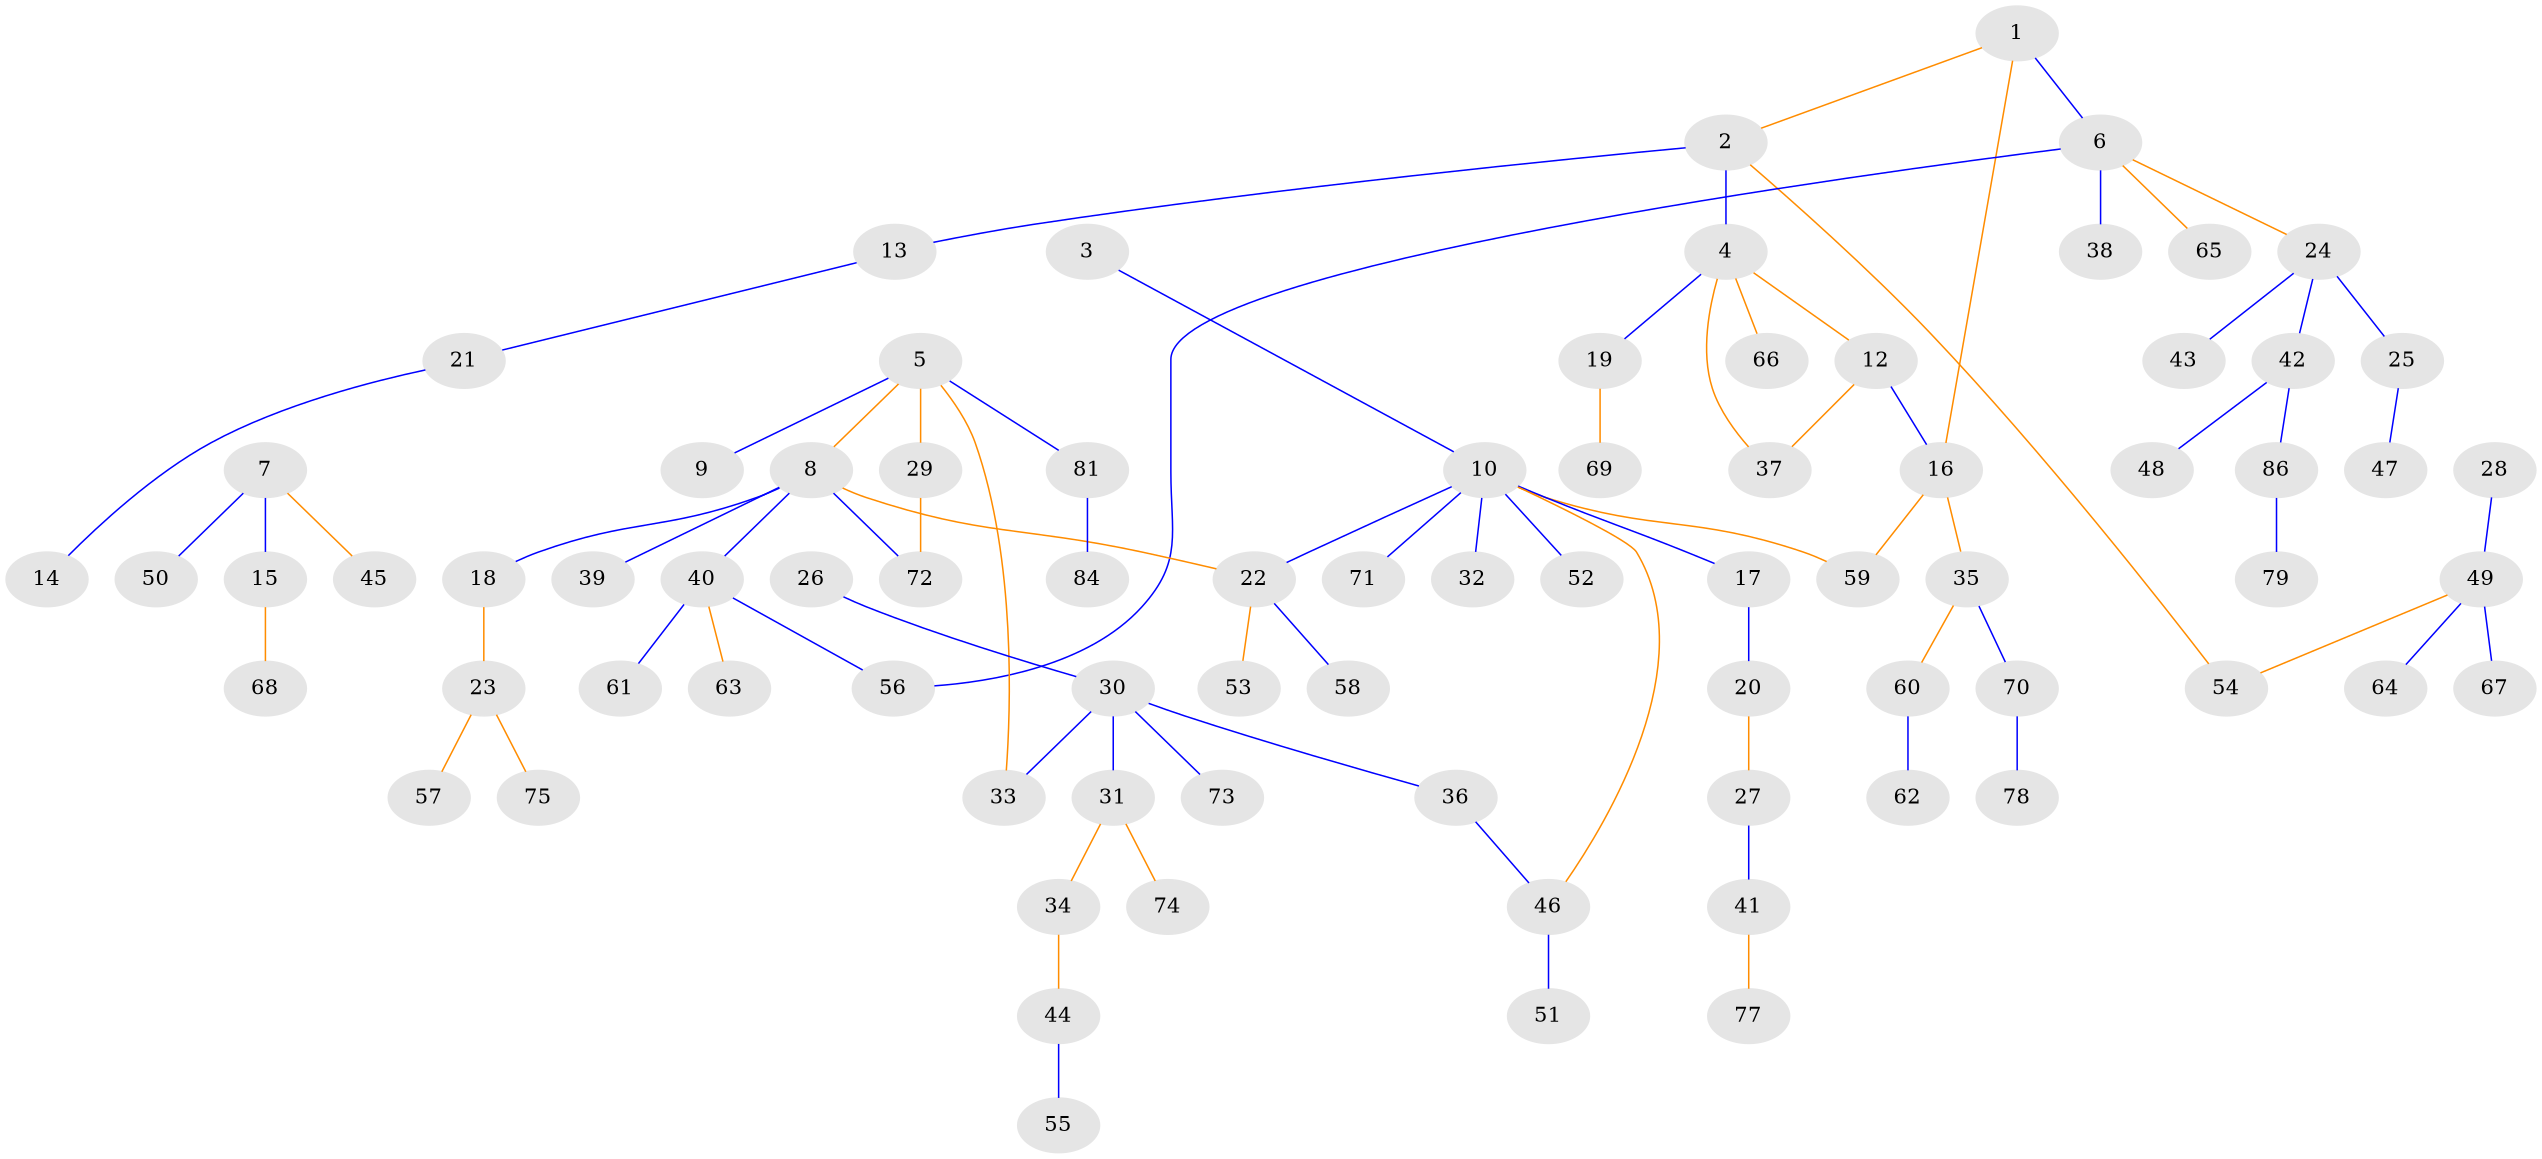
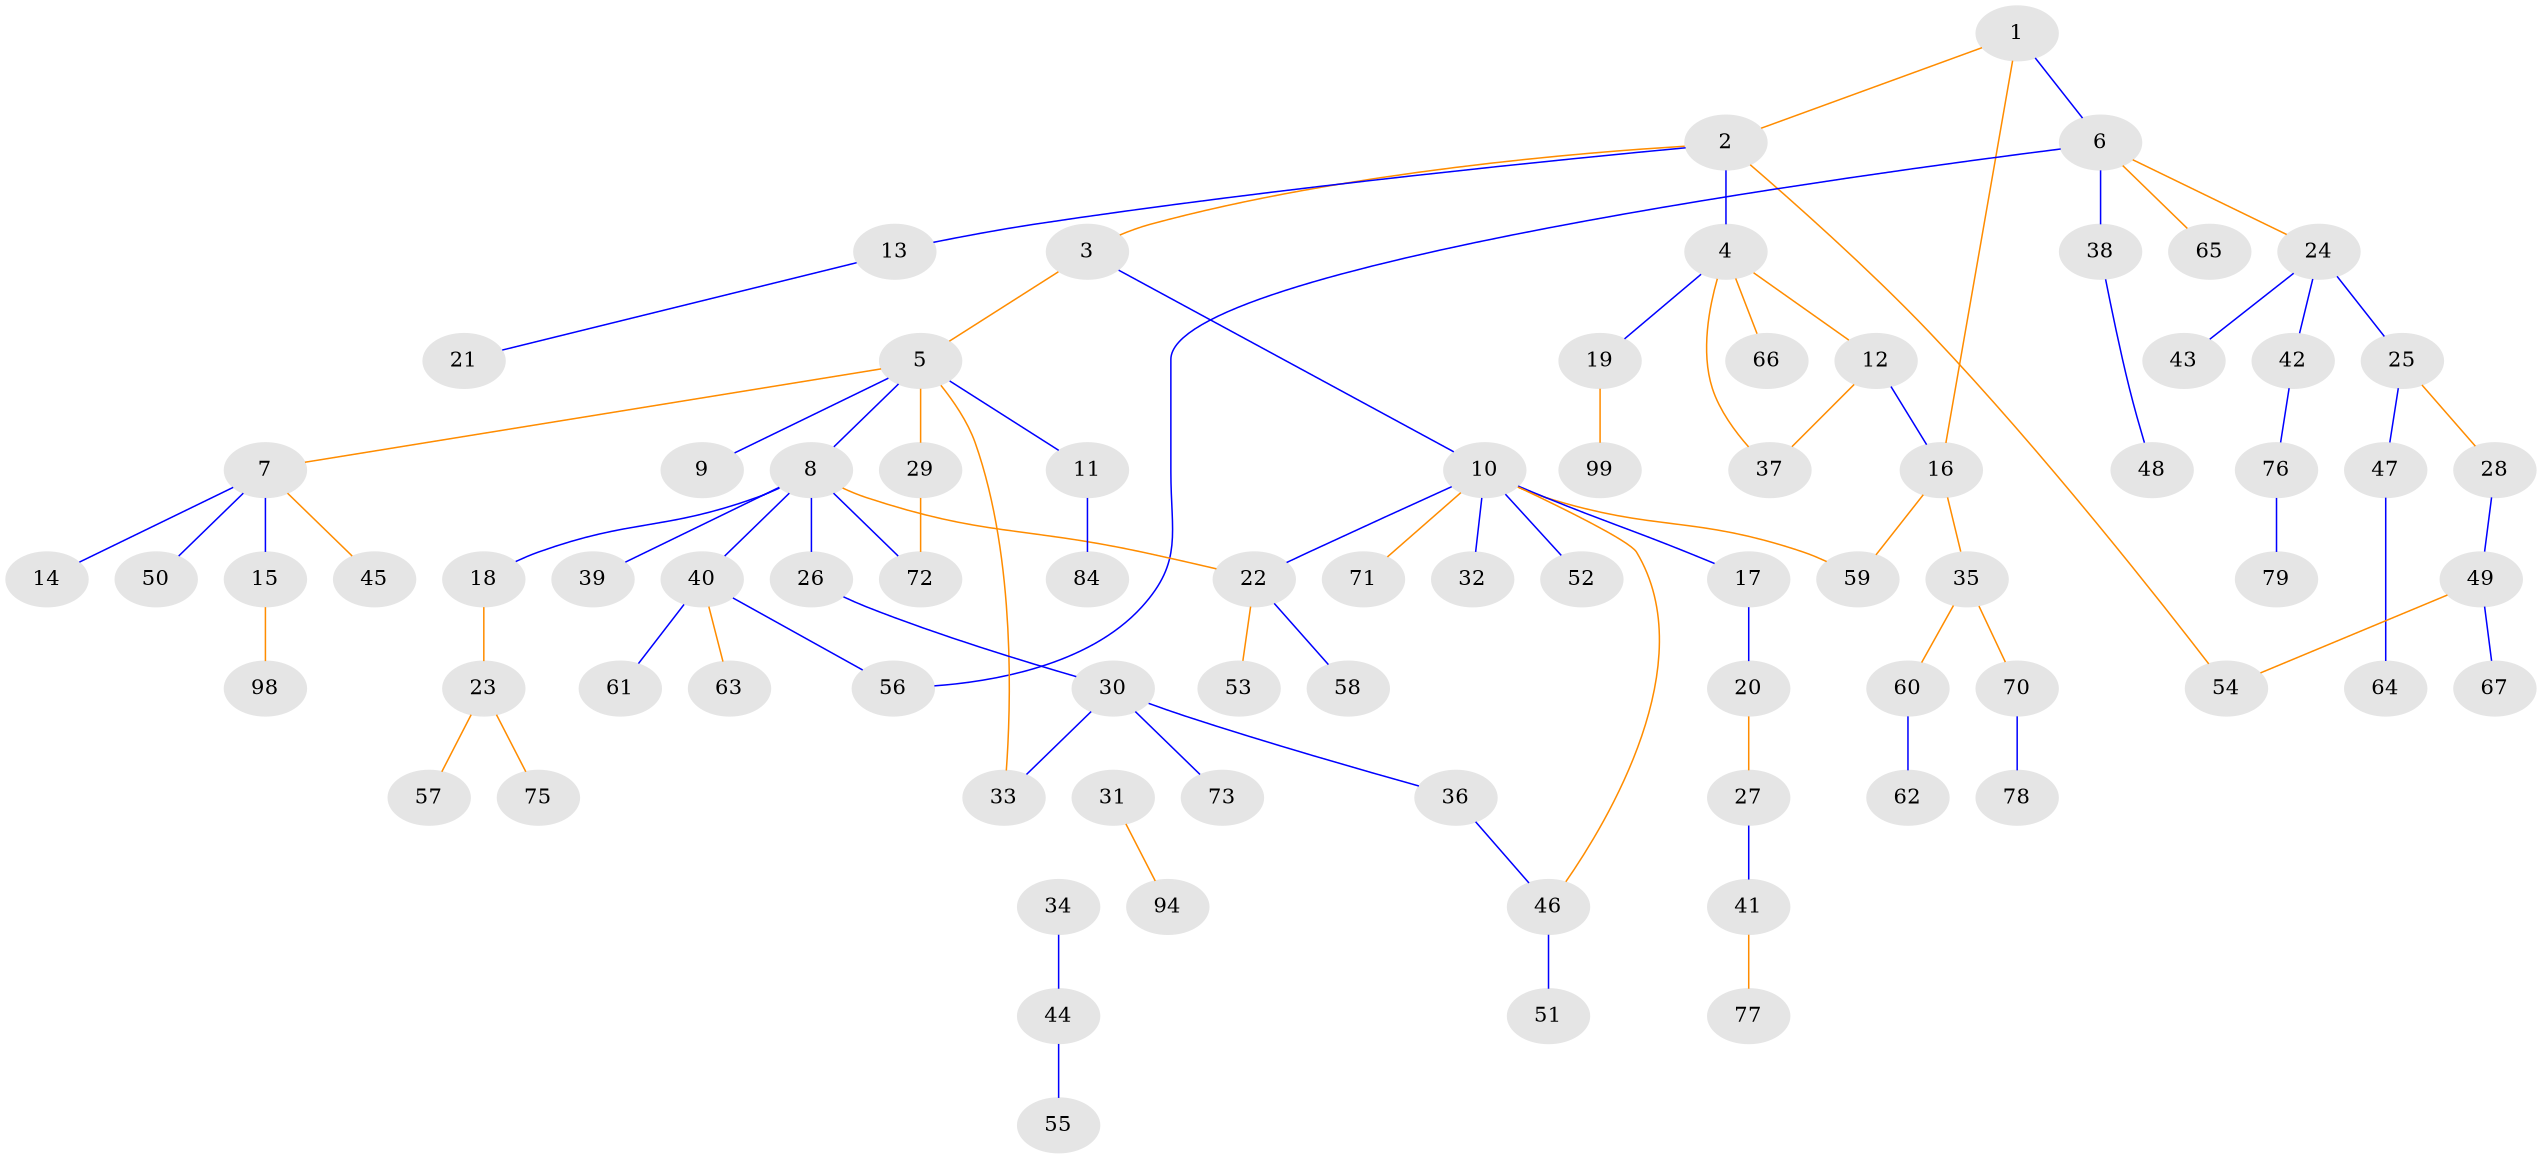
none -> (1400, 175)
none -> (1004, 306)
(866, 415) -> (866, 415)
none -> (593, 416)
(2223, 416) -> (2123, 361)
none -> (2449, 416)
(231, 433) -> (156, 525)
(1087, 470) -> (1087, 470)
(1600, 470) -> (1600, 470)
(2277, 470) -> (2277, 470)
none -> (811, 525)
(1424, 525) -> (1424, 525)
(1992, 634) -> (1992, 634)
(2433, 634) -> (2386, 579)
(265, 689) -> (265, 689)
(1113, 743) -> none
(1086, 852) -> none
(1168, 907) -> (1168, 907)
(1059, 962) -> (1059, 962)
